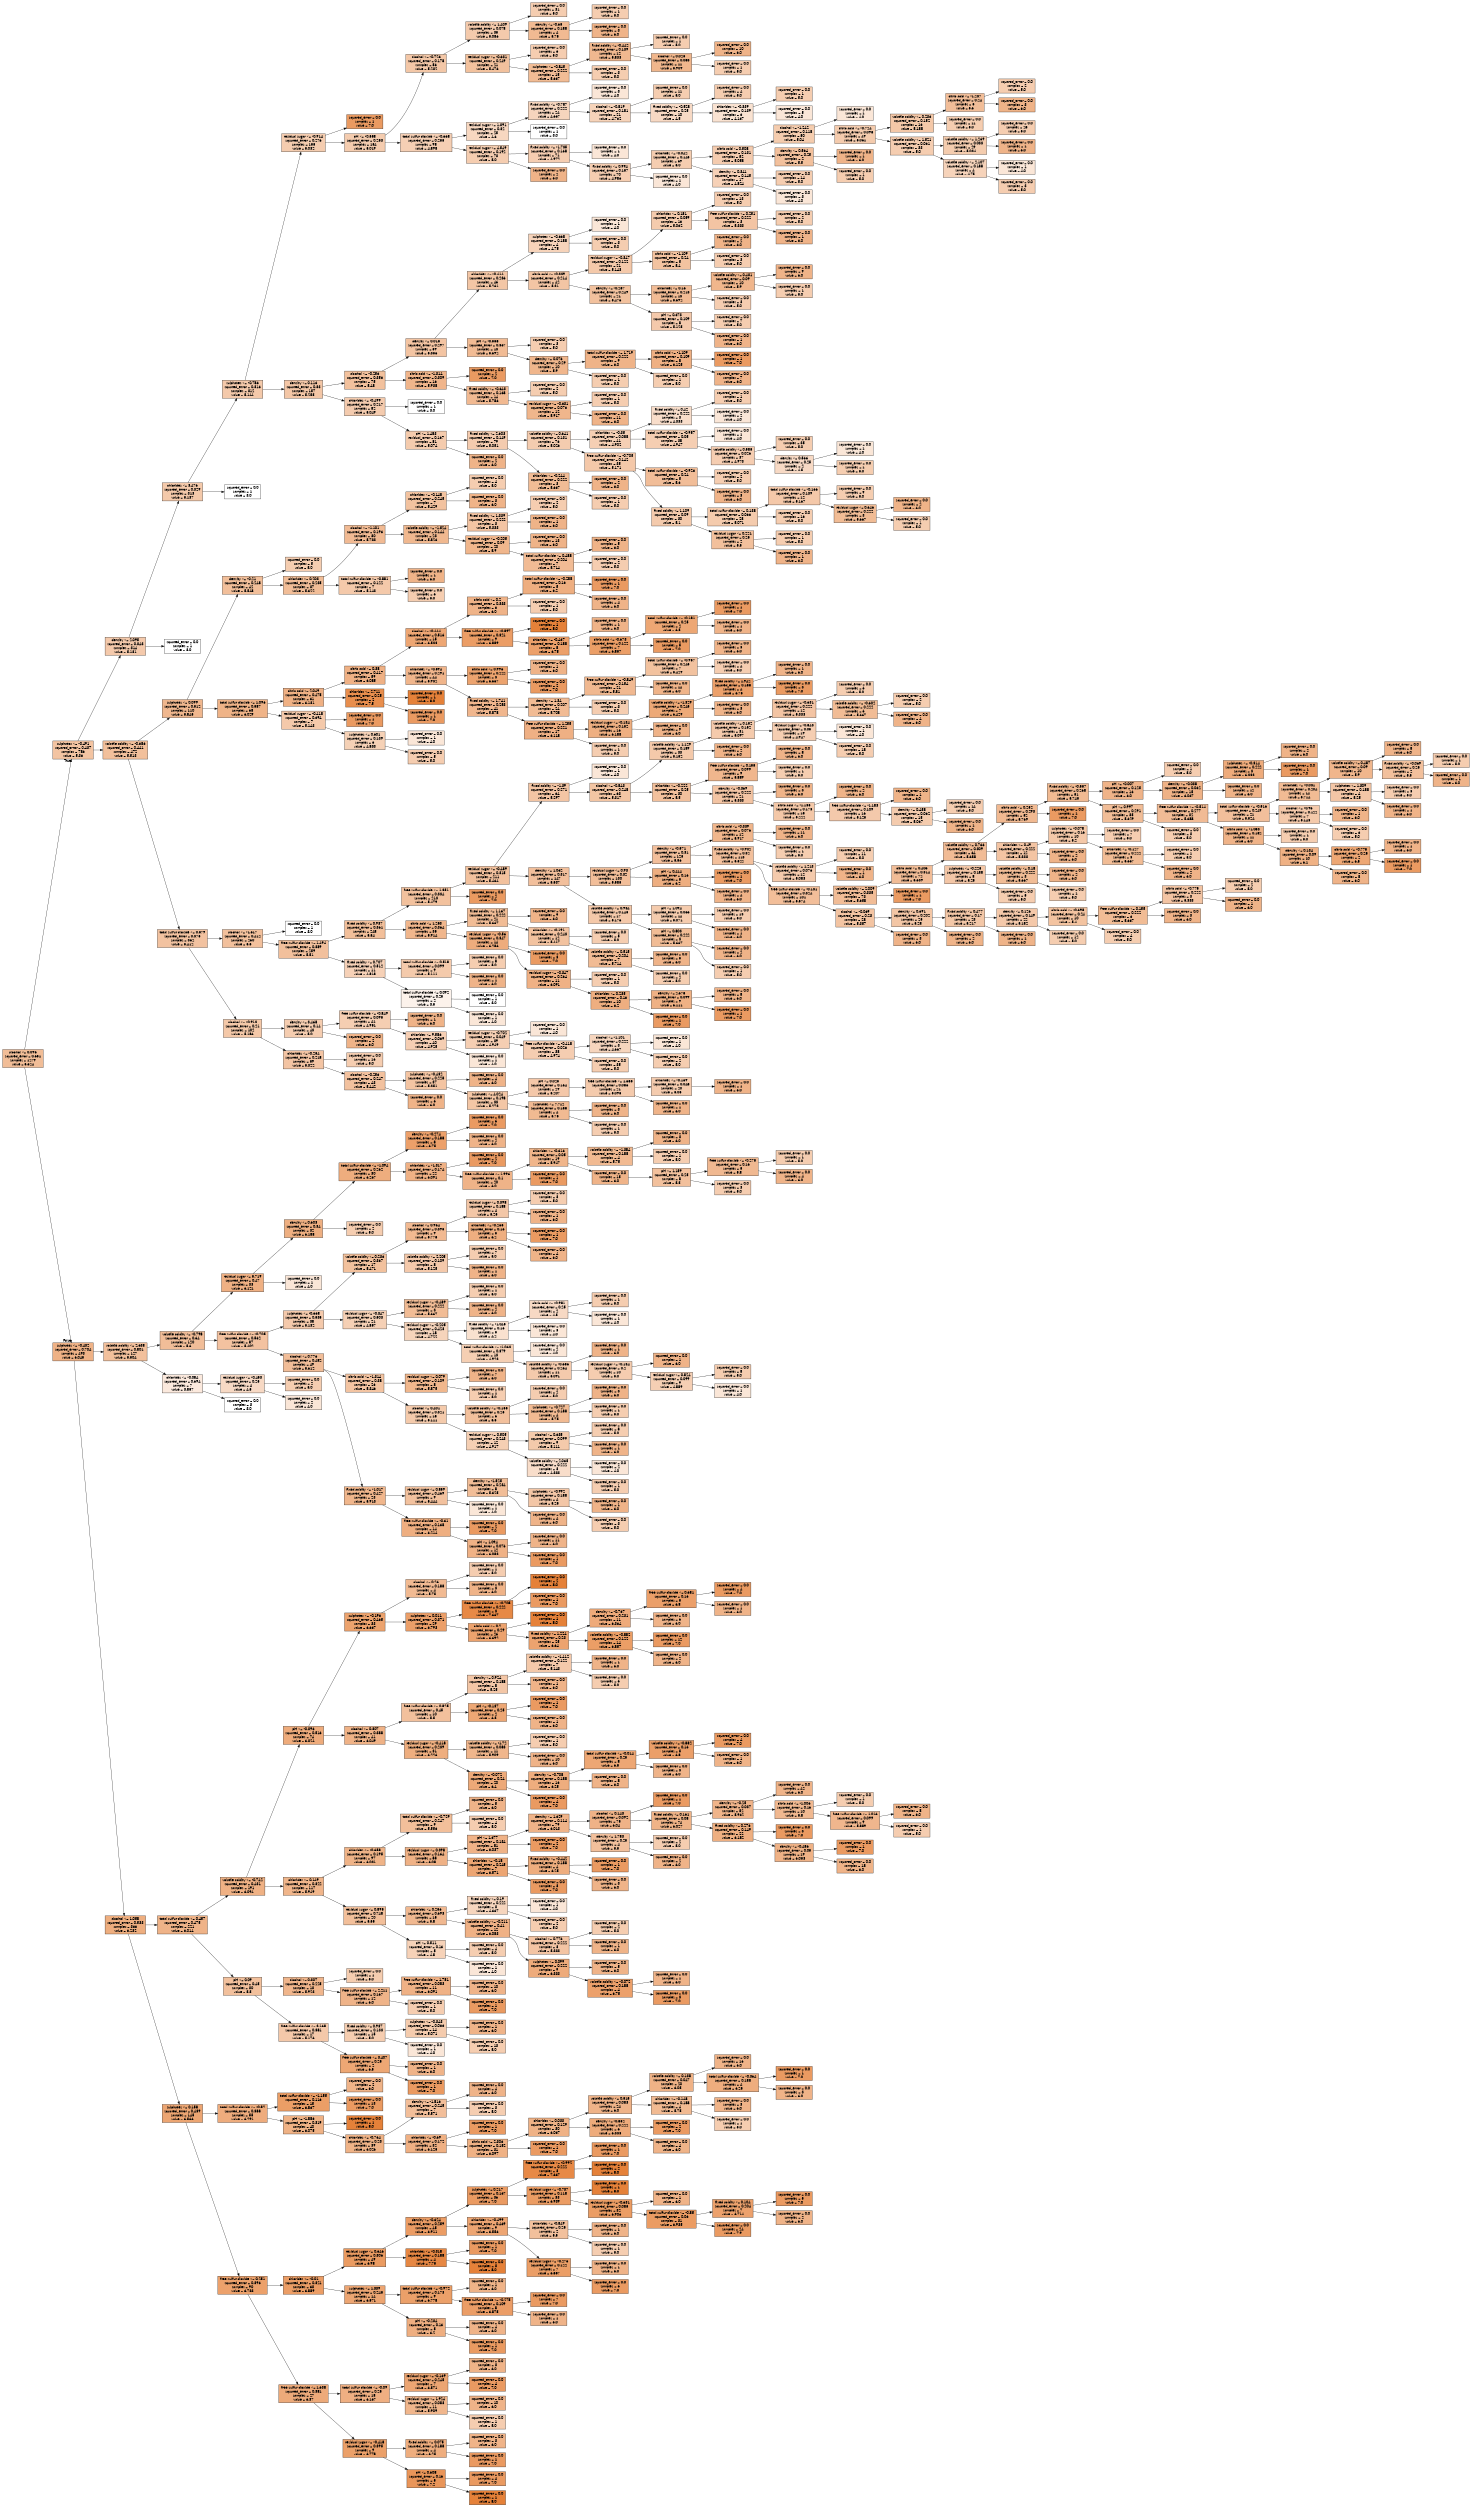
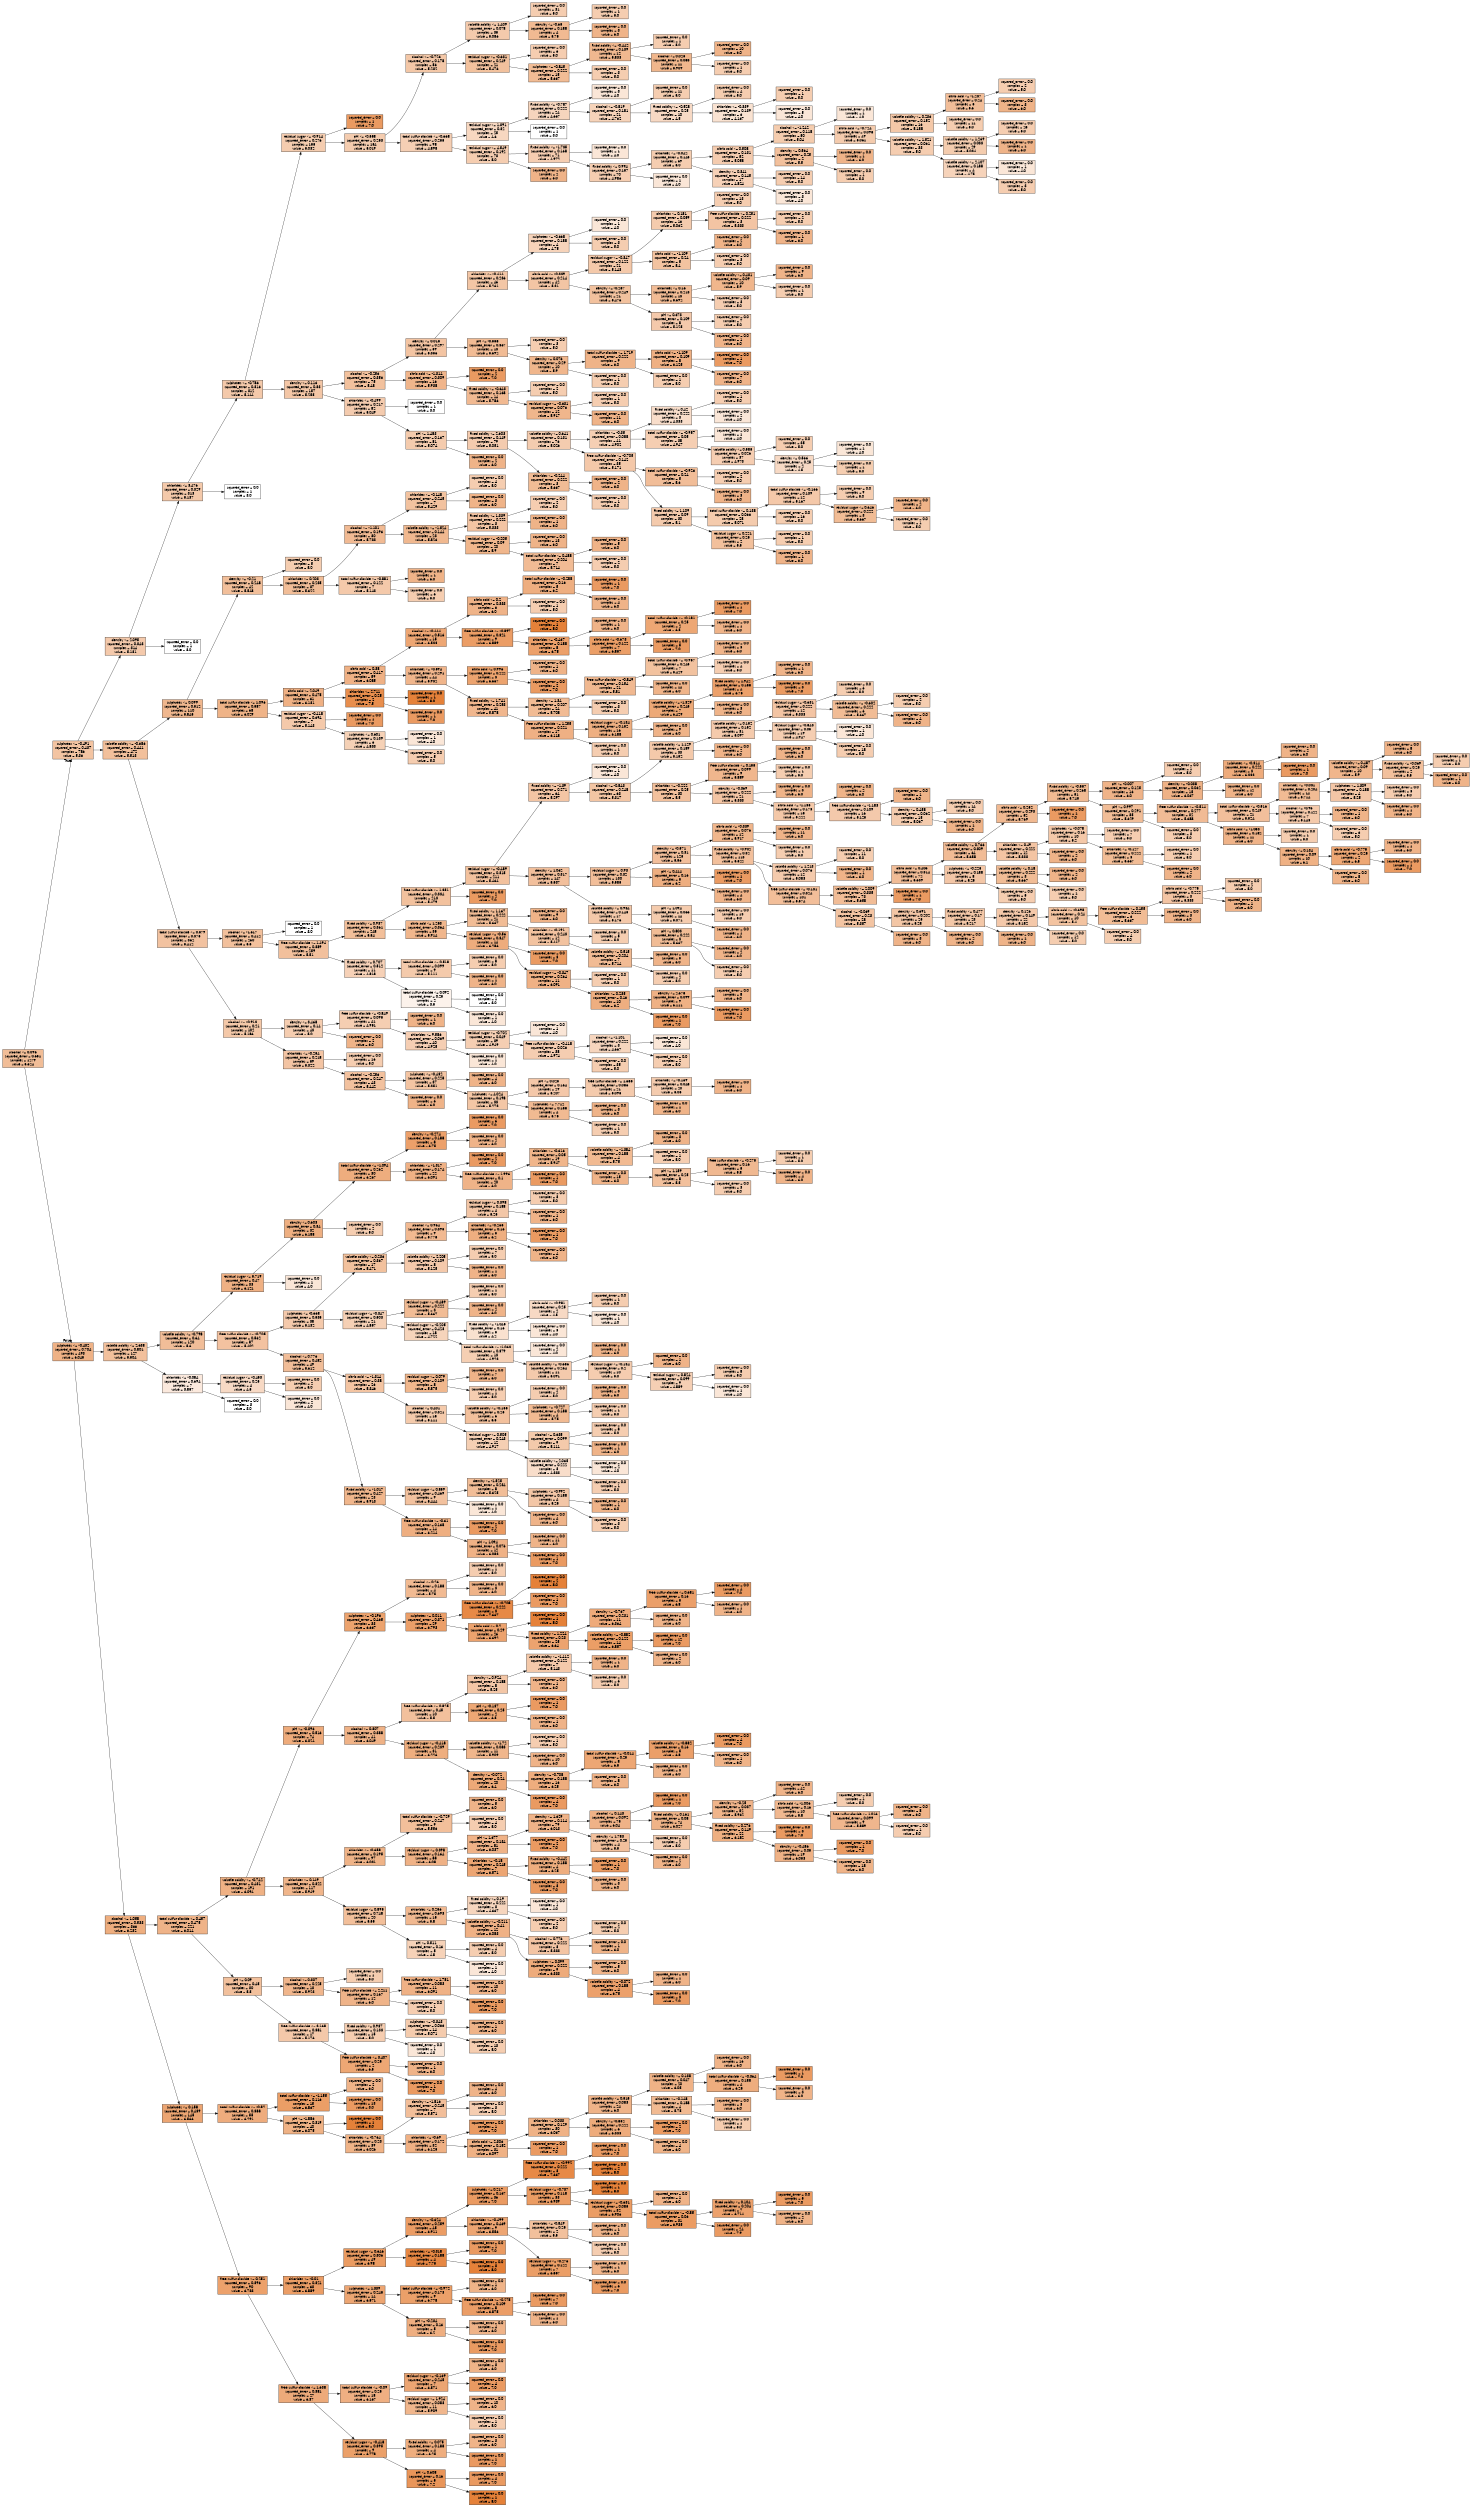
(426, 440) -> (426, 440)
(365, 2104) -> (365, 2104)
